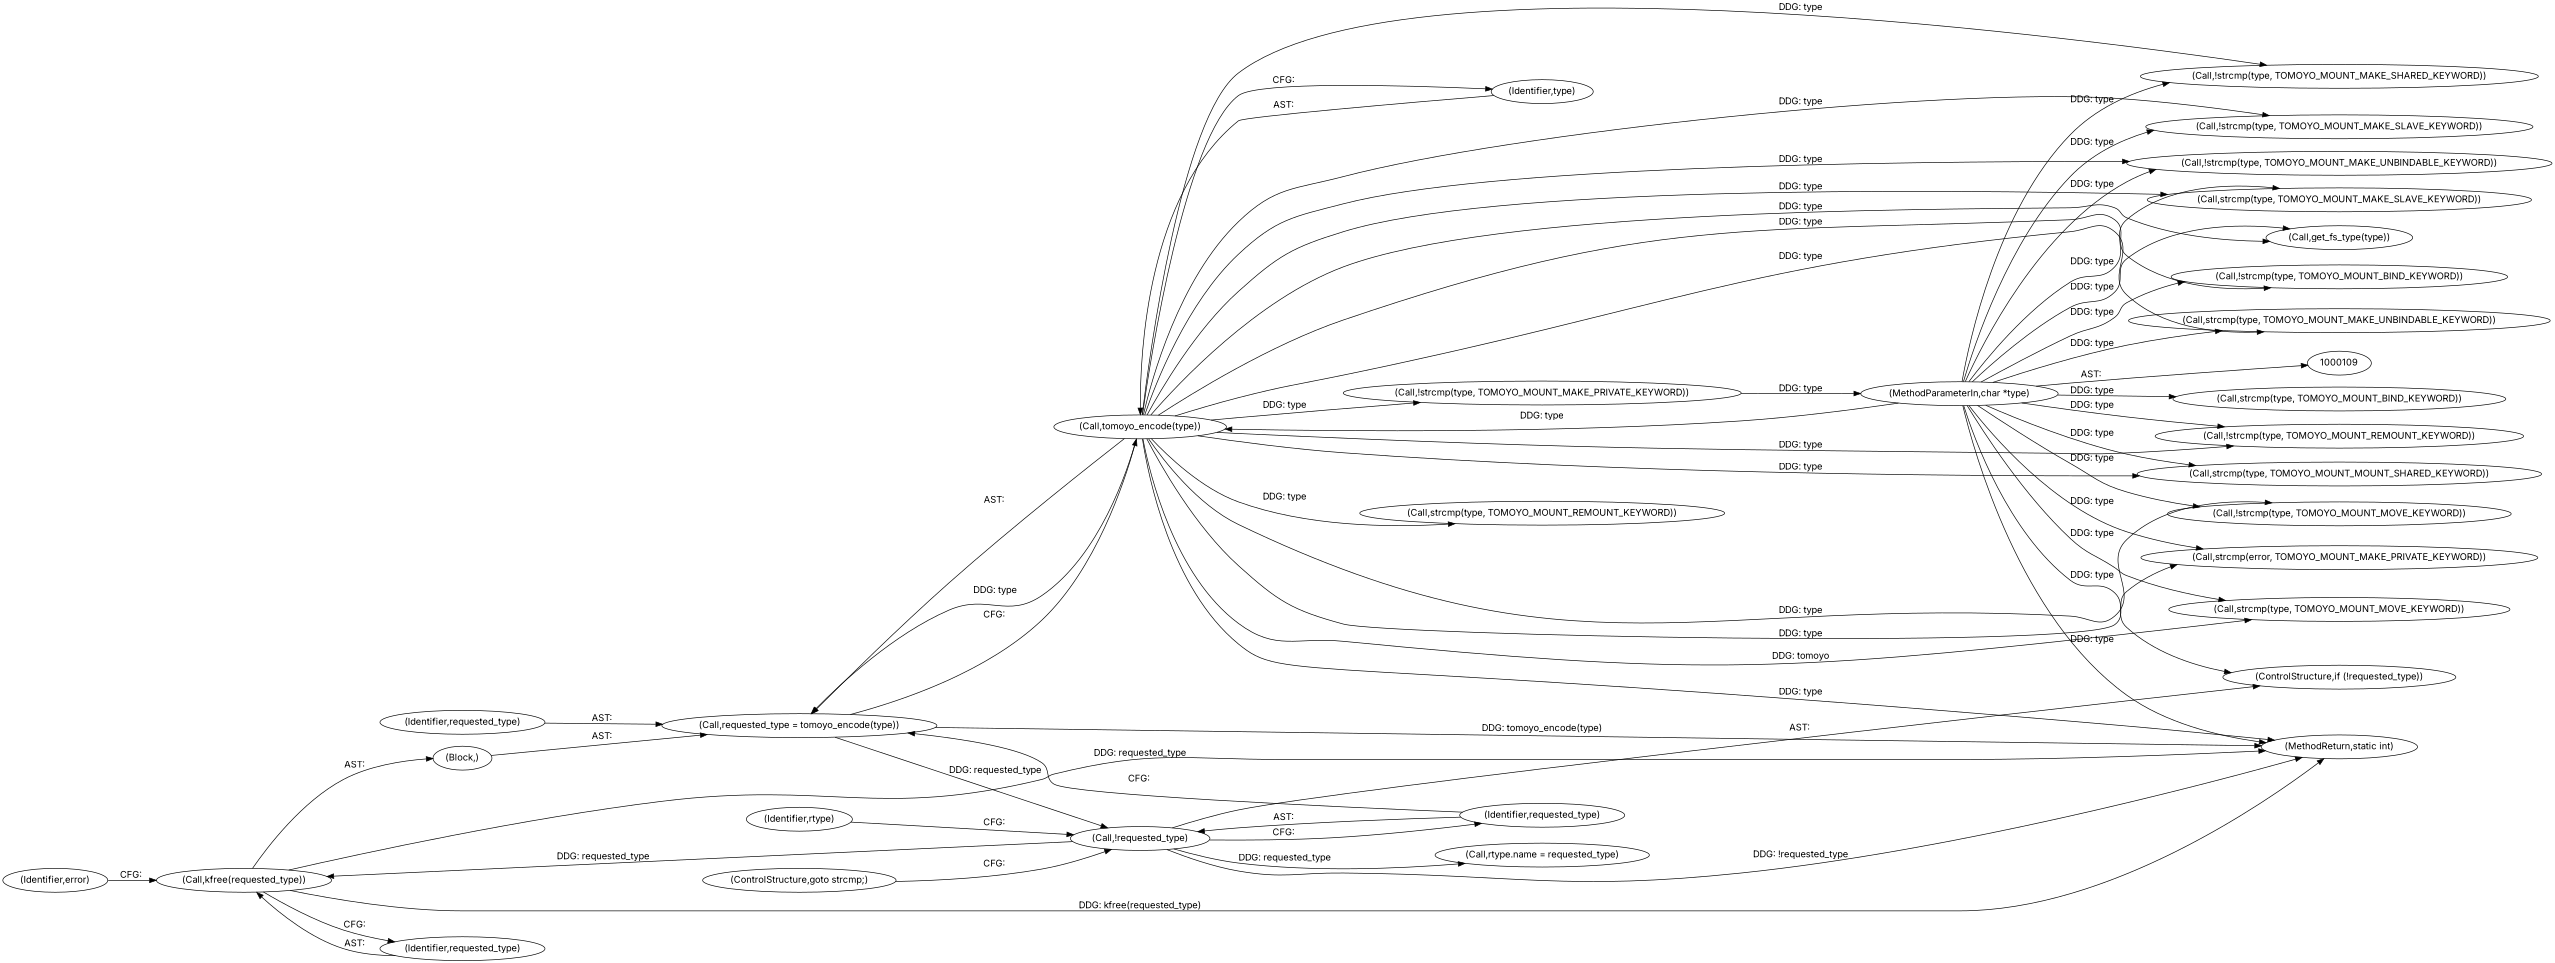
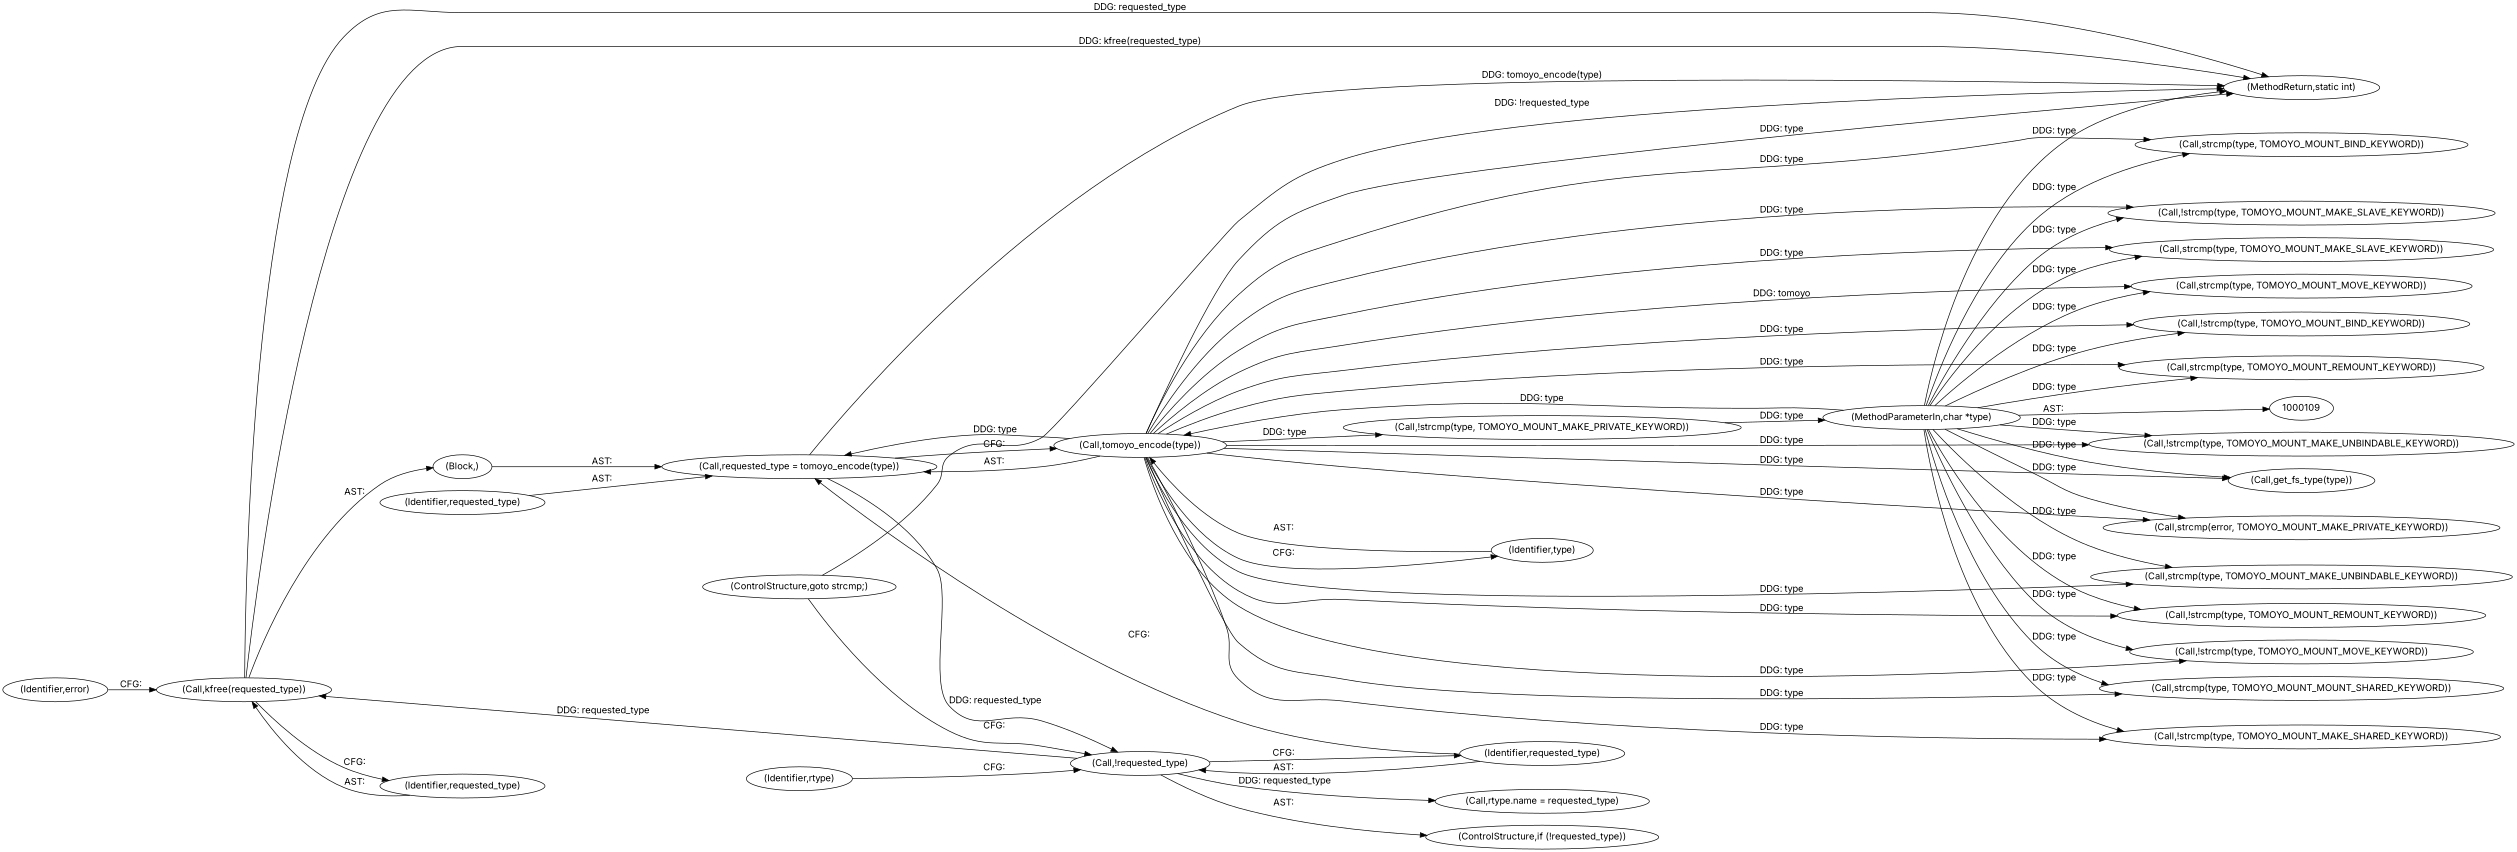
none -> (1598, 181)
(2065, 576) -> (2084, 391)
(1735, 874) -> (1435, 139)
